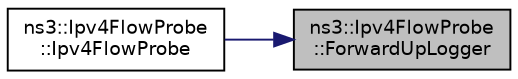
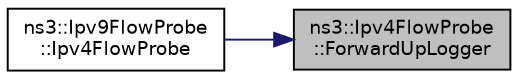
(116, 40) -> (116, 40)
